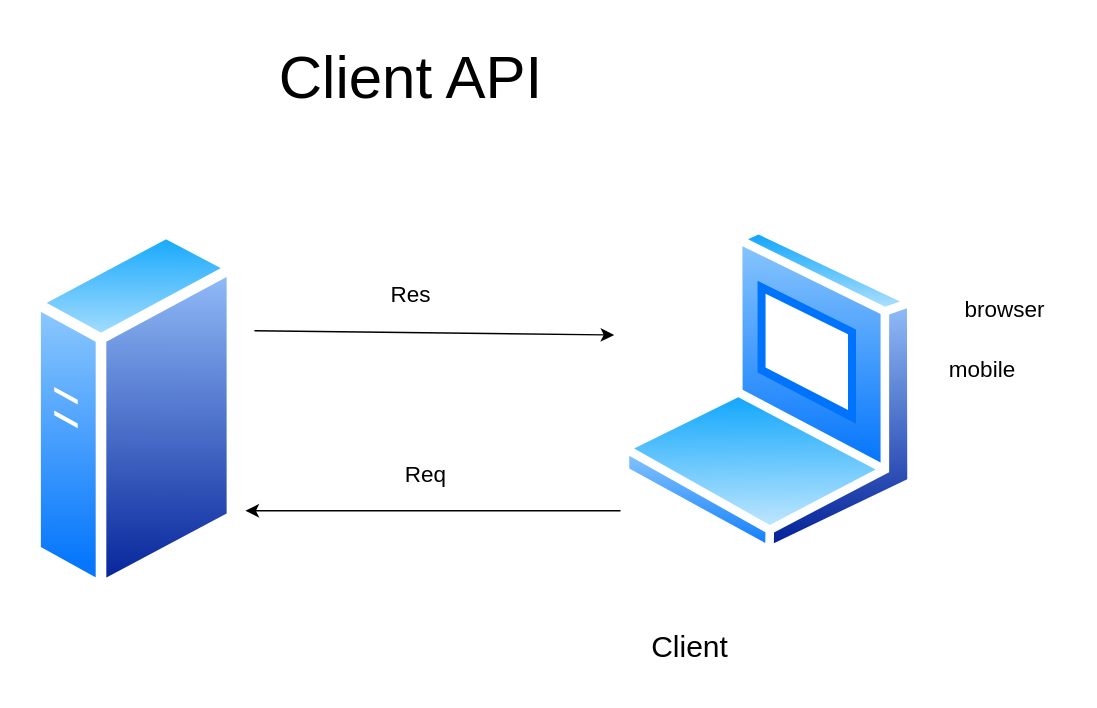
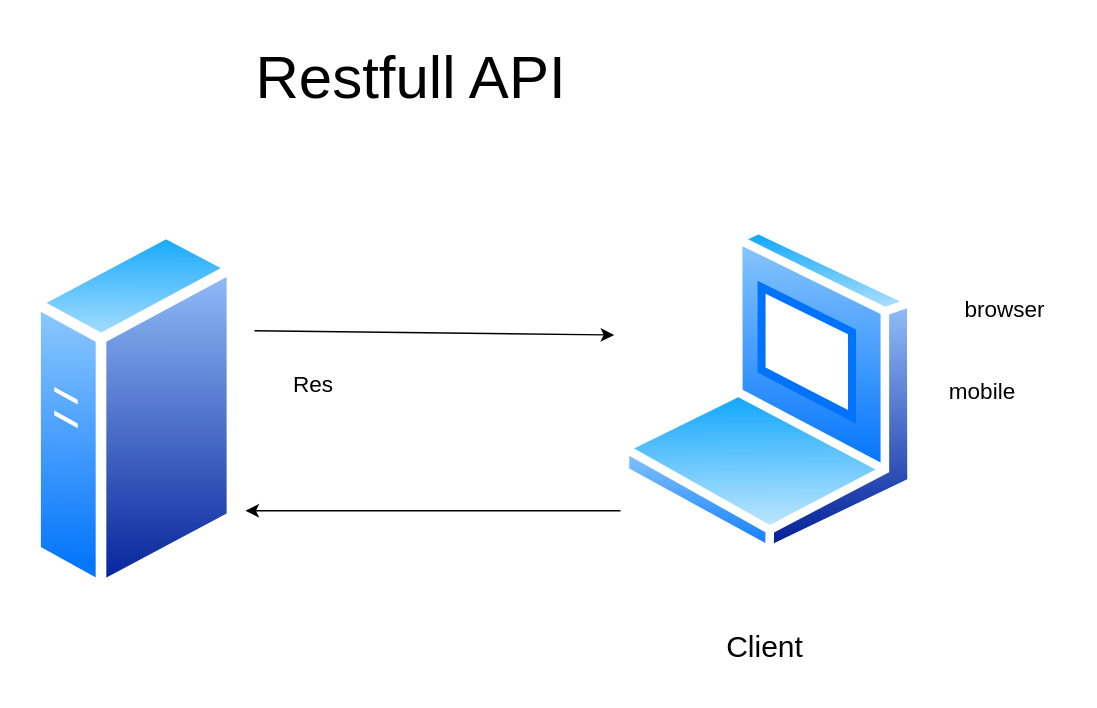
(411, 76) -> (411, 76)
(410, 293) -> (313, 383)
(982, 368) -> (982, 391)
(425, 473) -> none
(689, 646) -> (764, 646)
